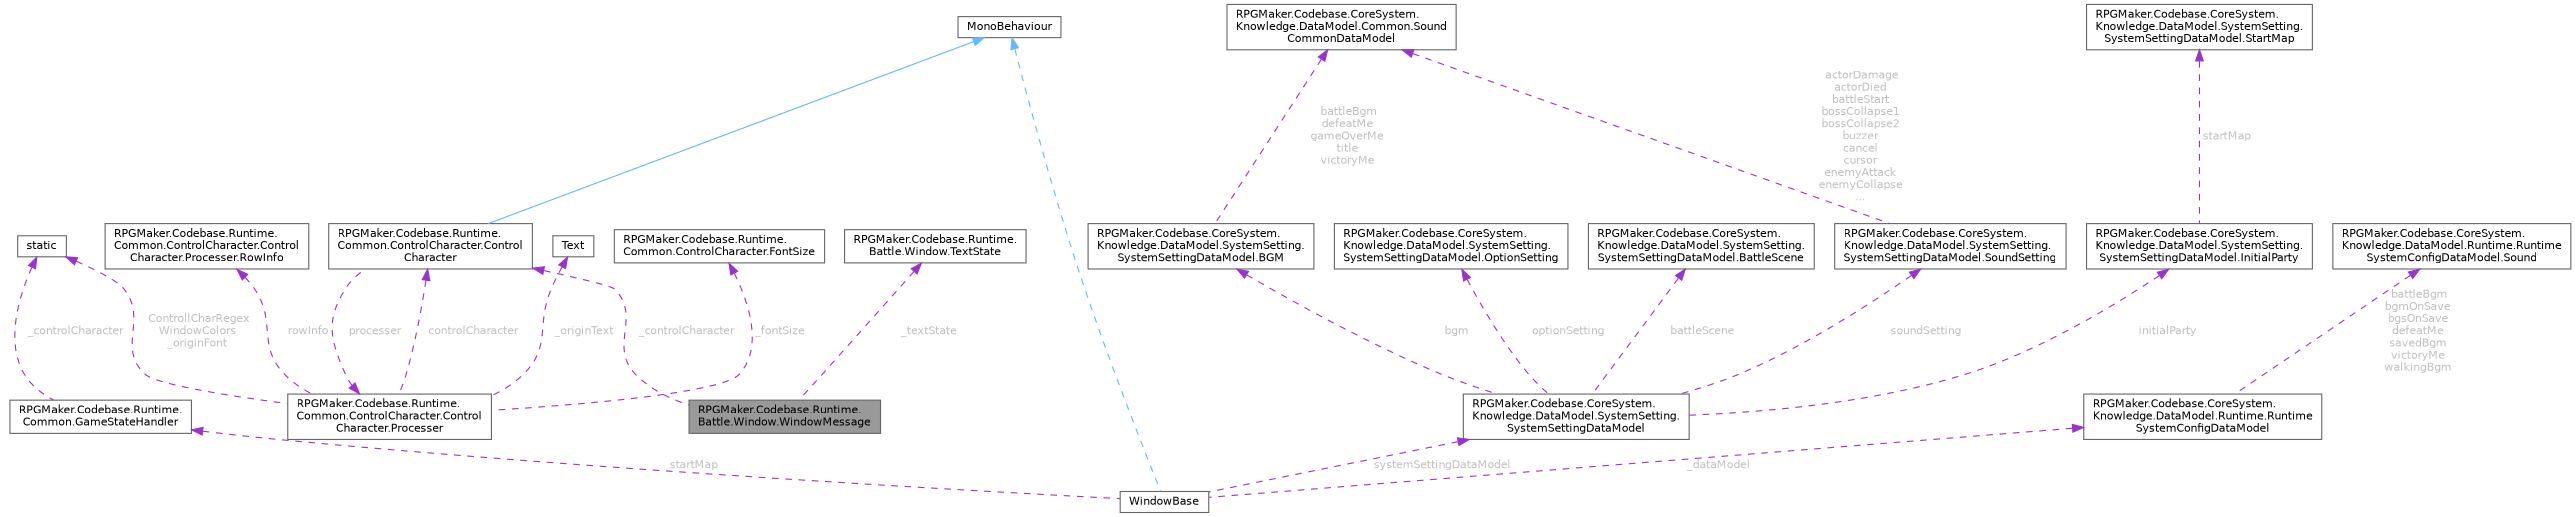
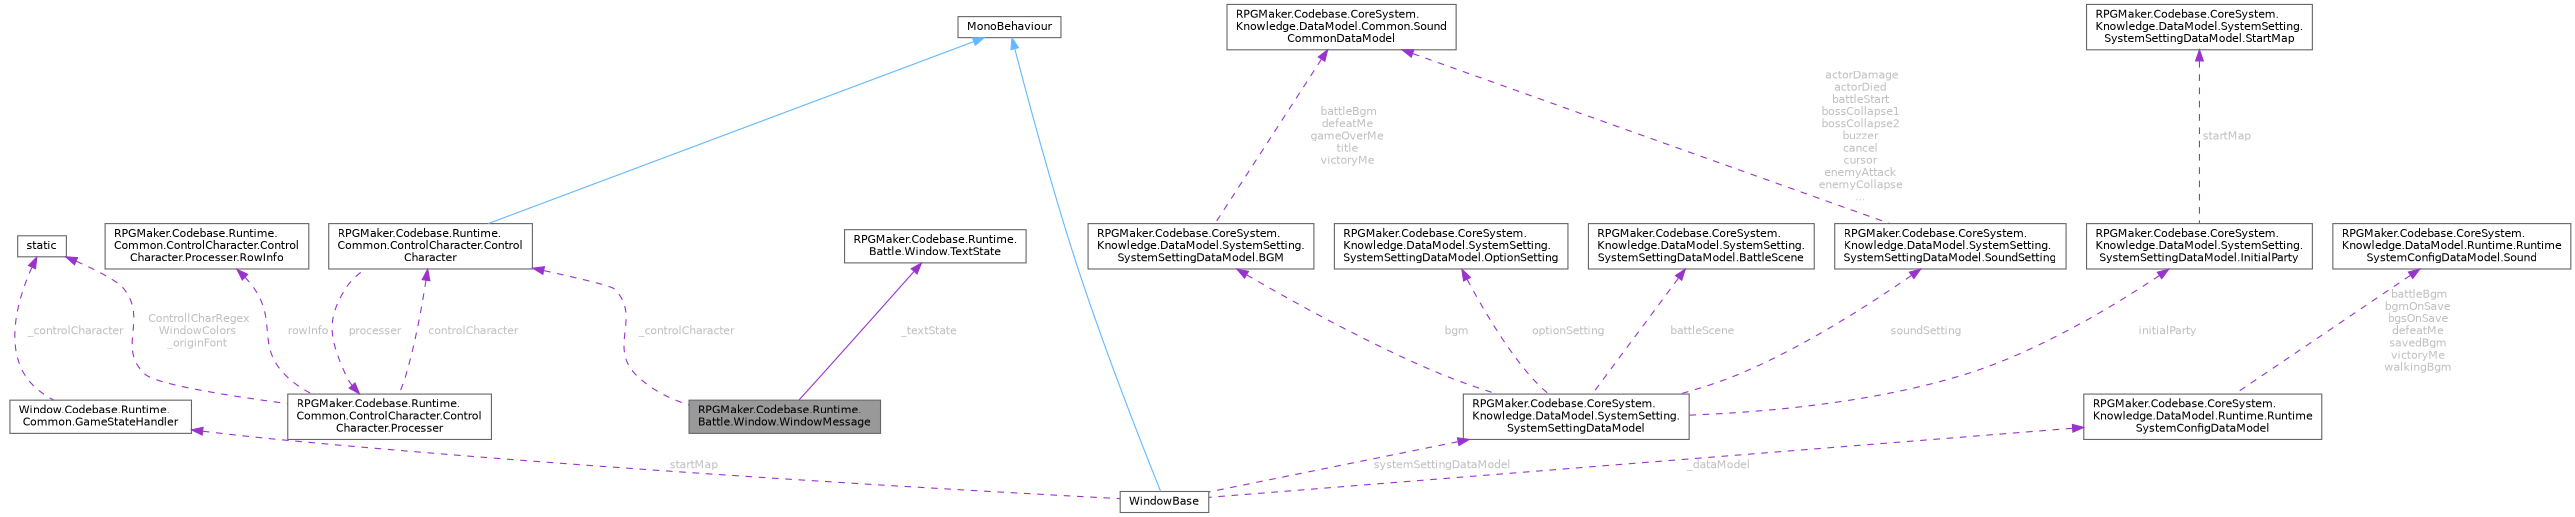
(573, 246) -> none
(719, 246) -> none
(1079, 273) -> (1079, 273)
(857, 336) -> (857, 336)
(101, 417) -> (101, 417)
